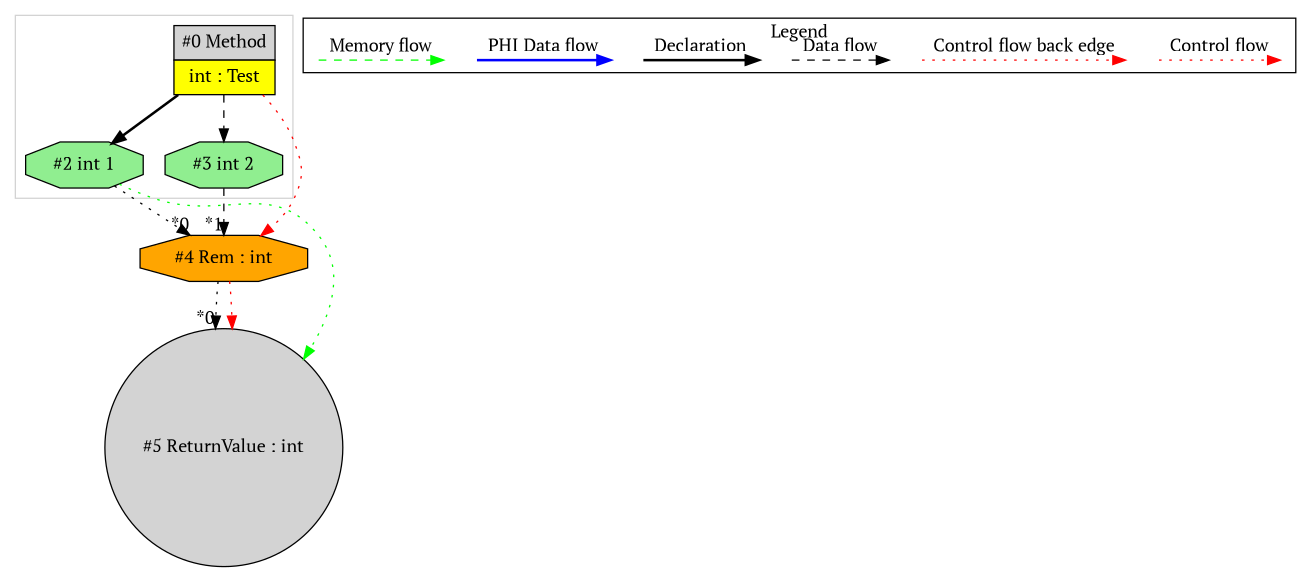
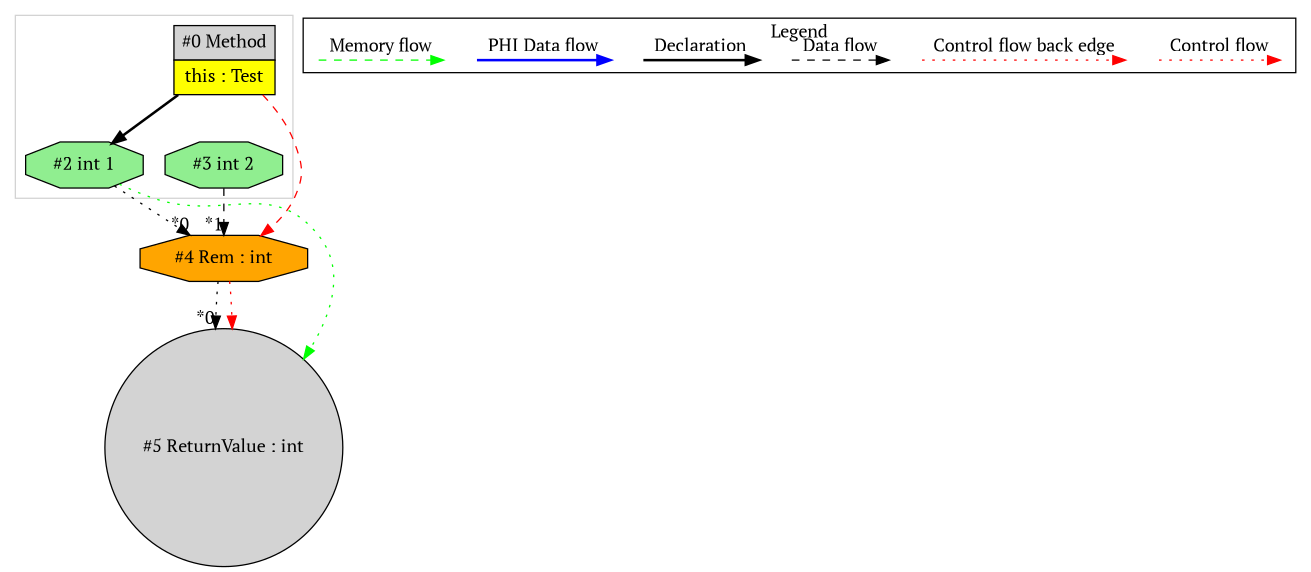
(224, 77) -> (224, 77)
(224, 112) -> none
(301, 164) -> (301, 164)
